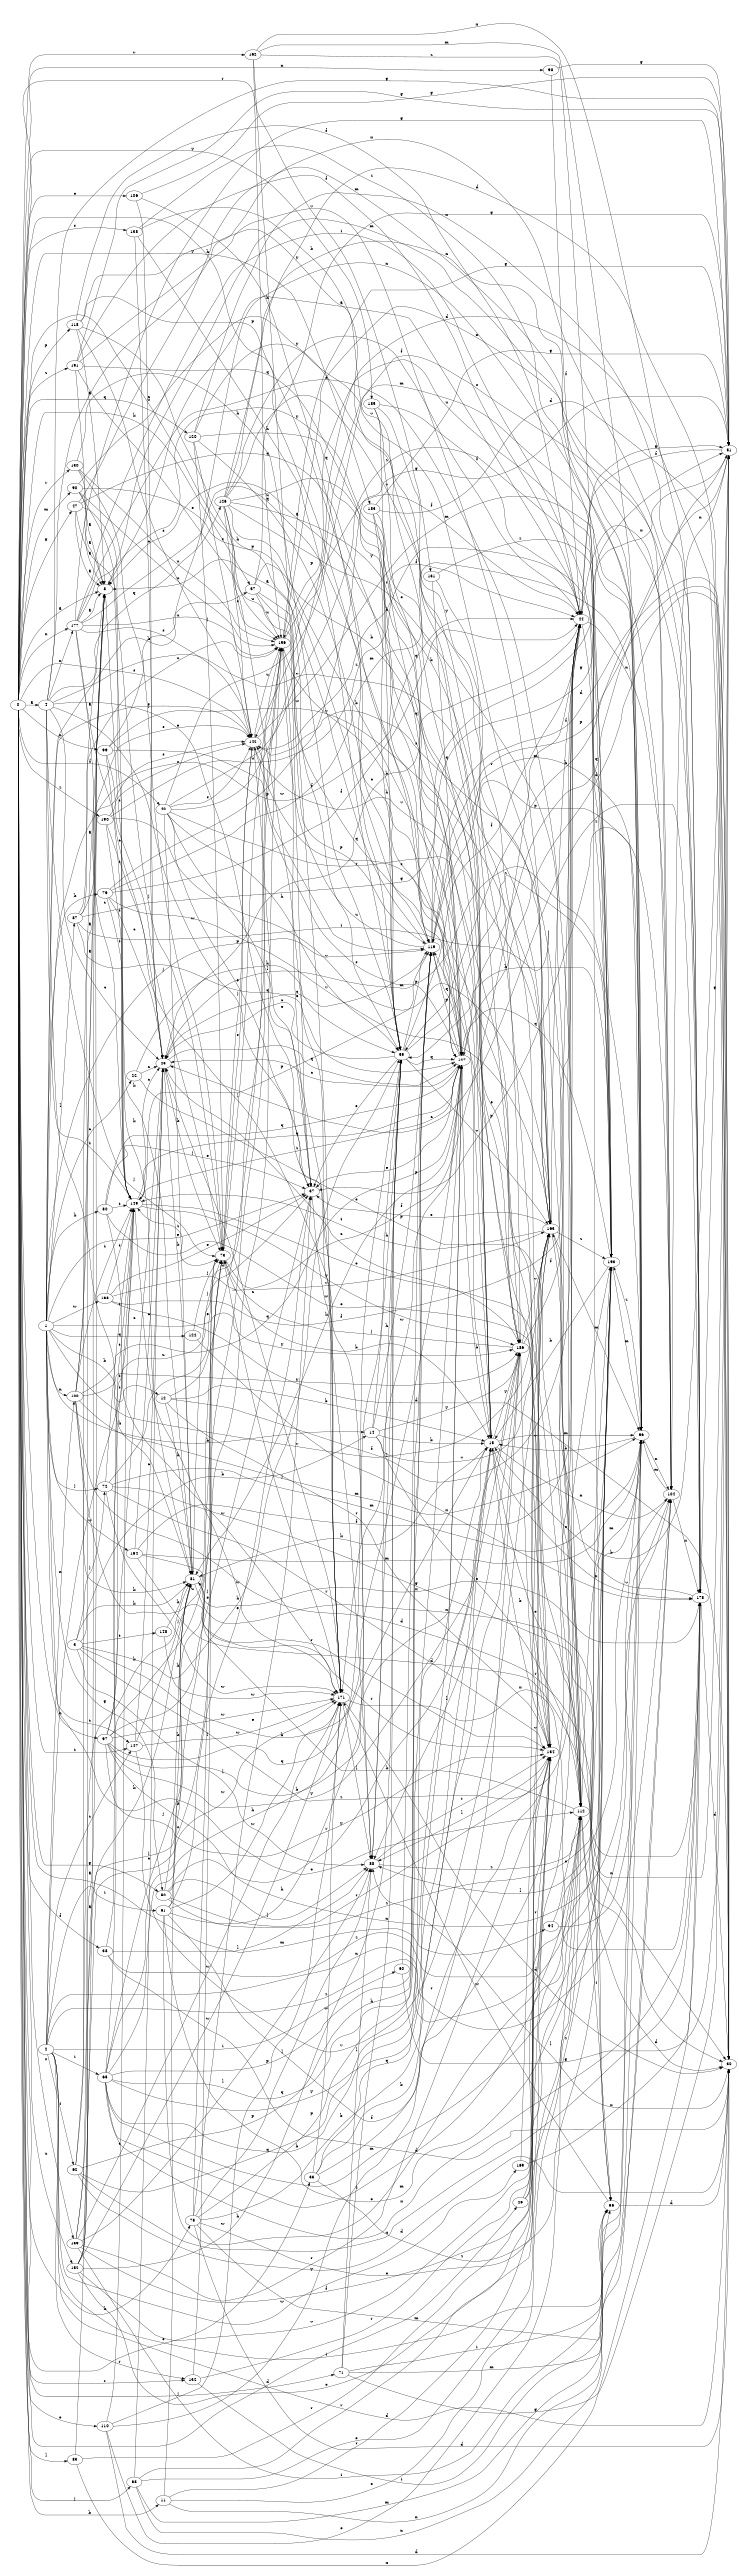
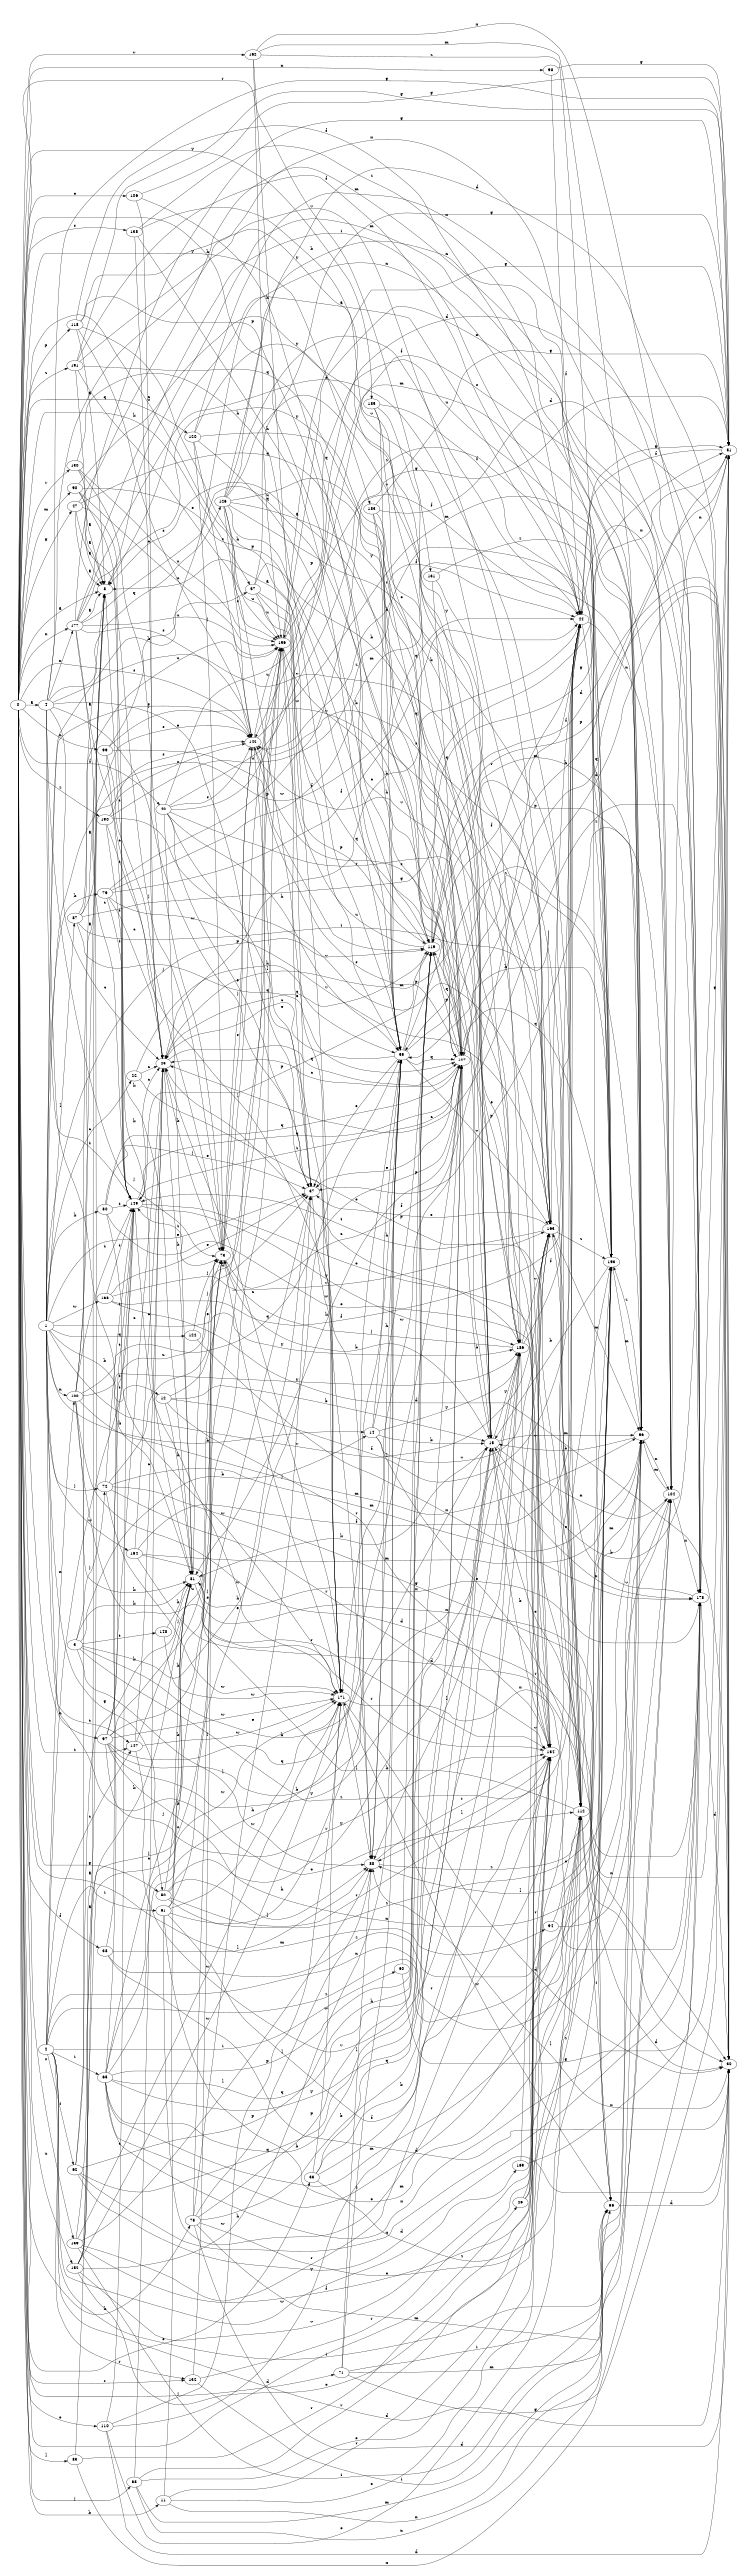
(88, 1418) -> none
